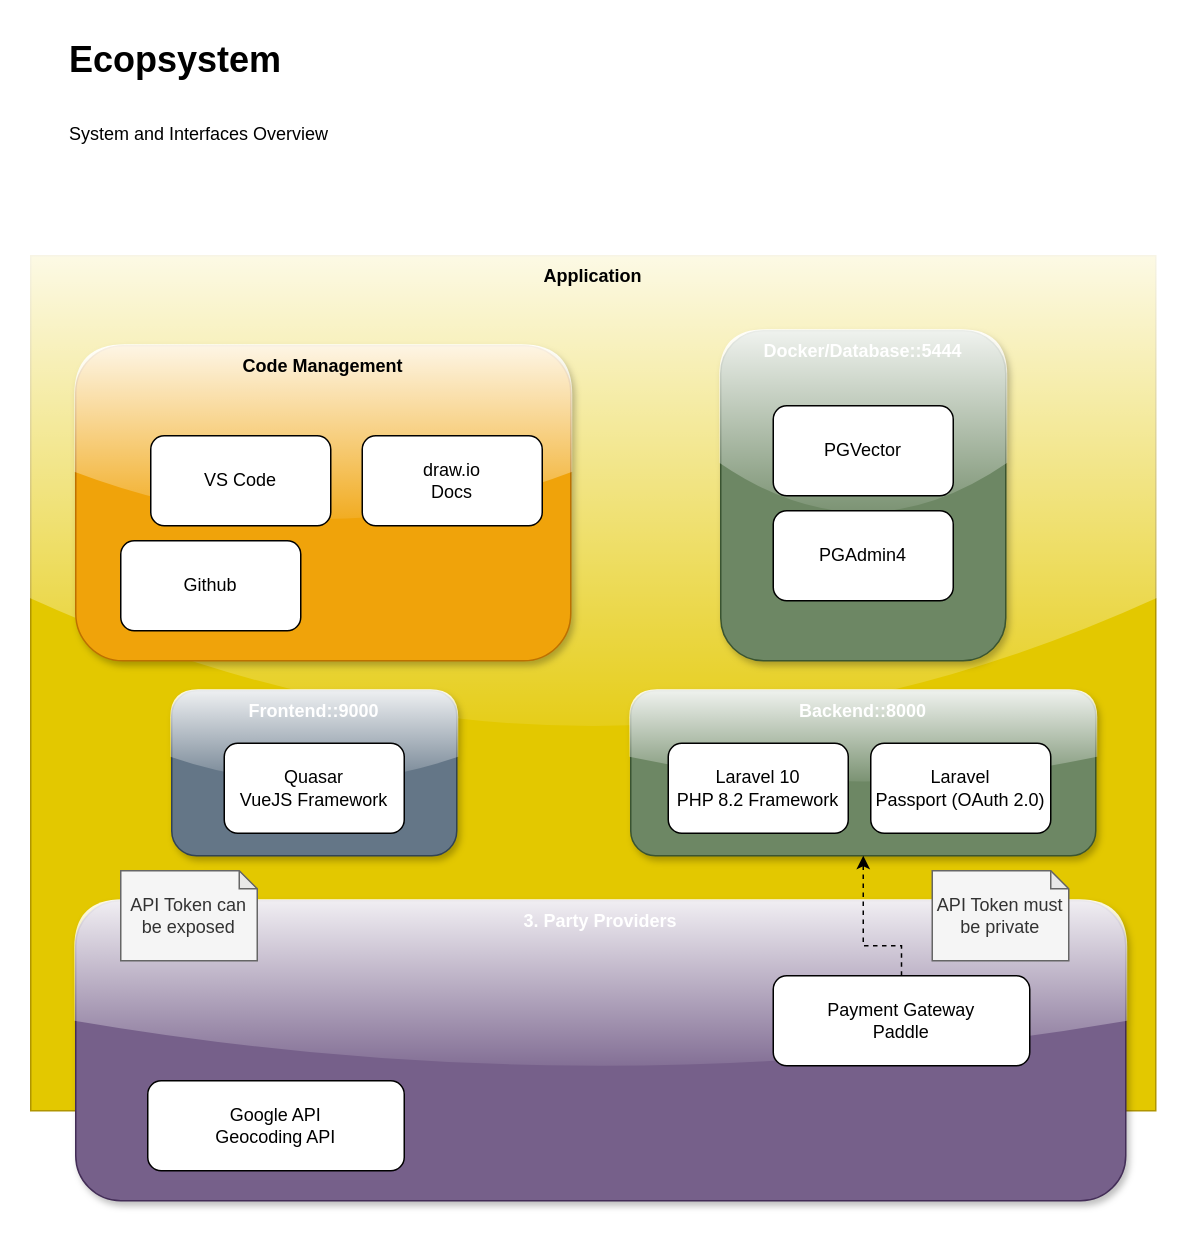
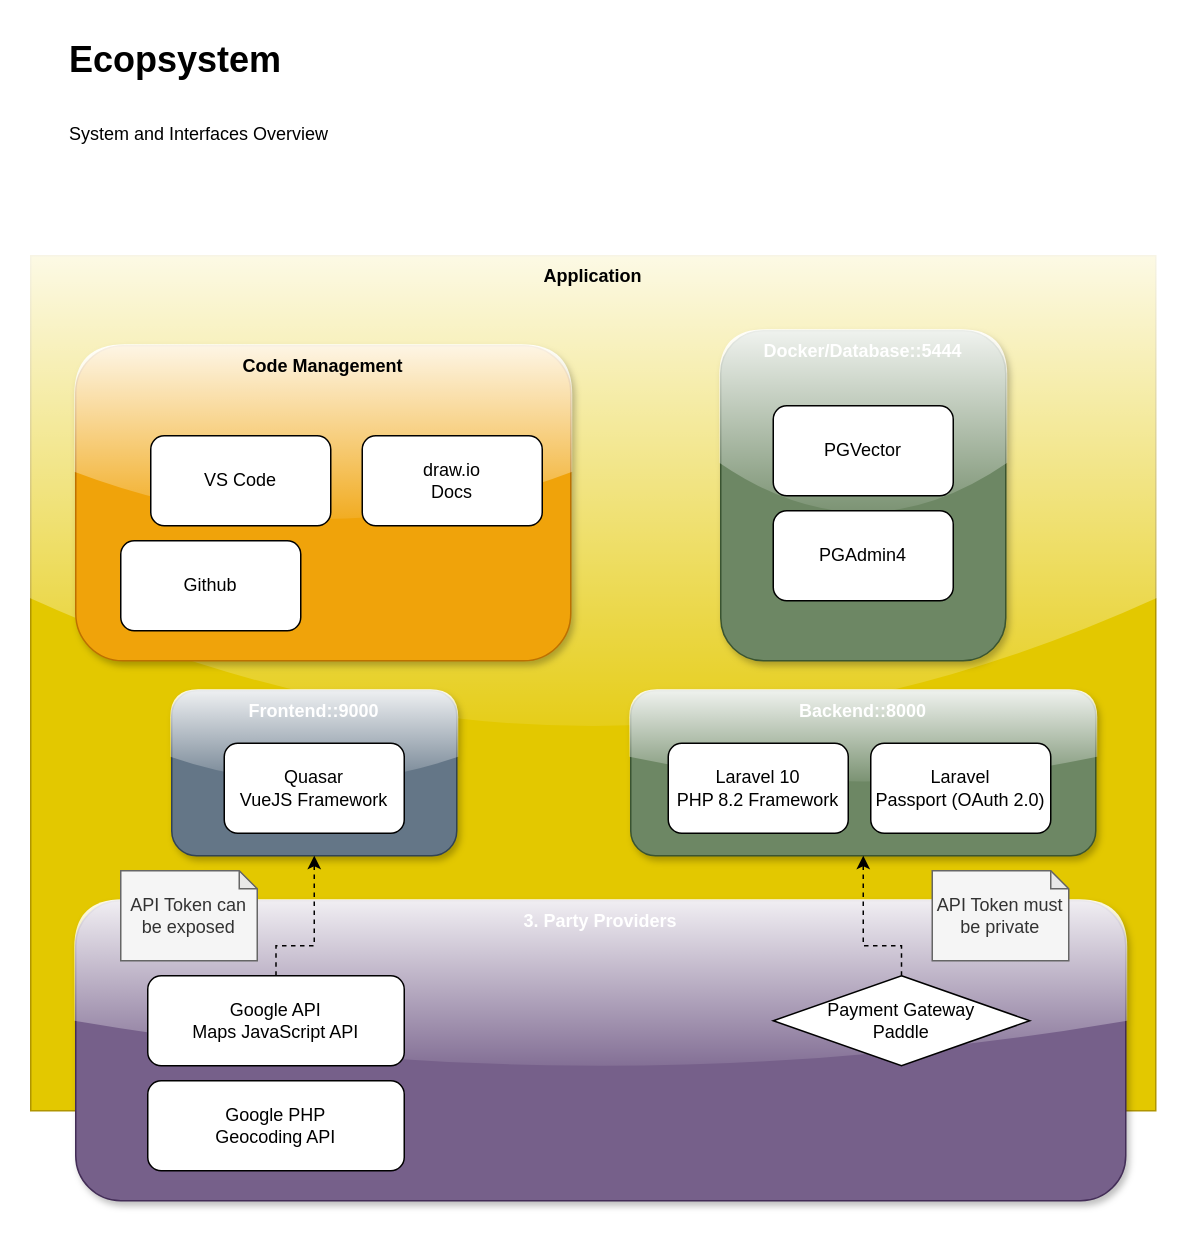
none -> (314, 940)
none -> (276, 1021)
(902, 1021) -> (902, 1021)
(276, 1126) -> (276, 1126)
